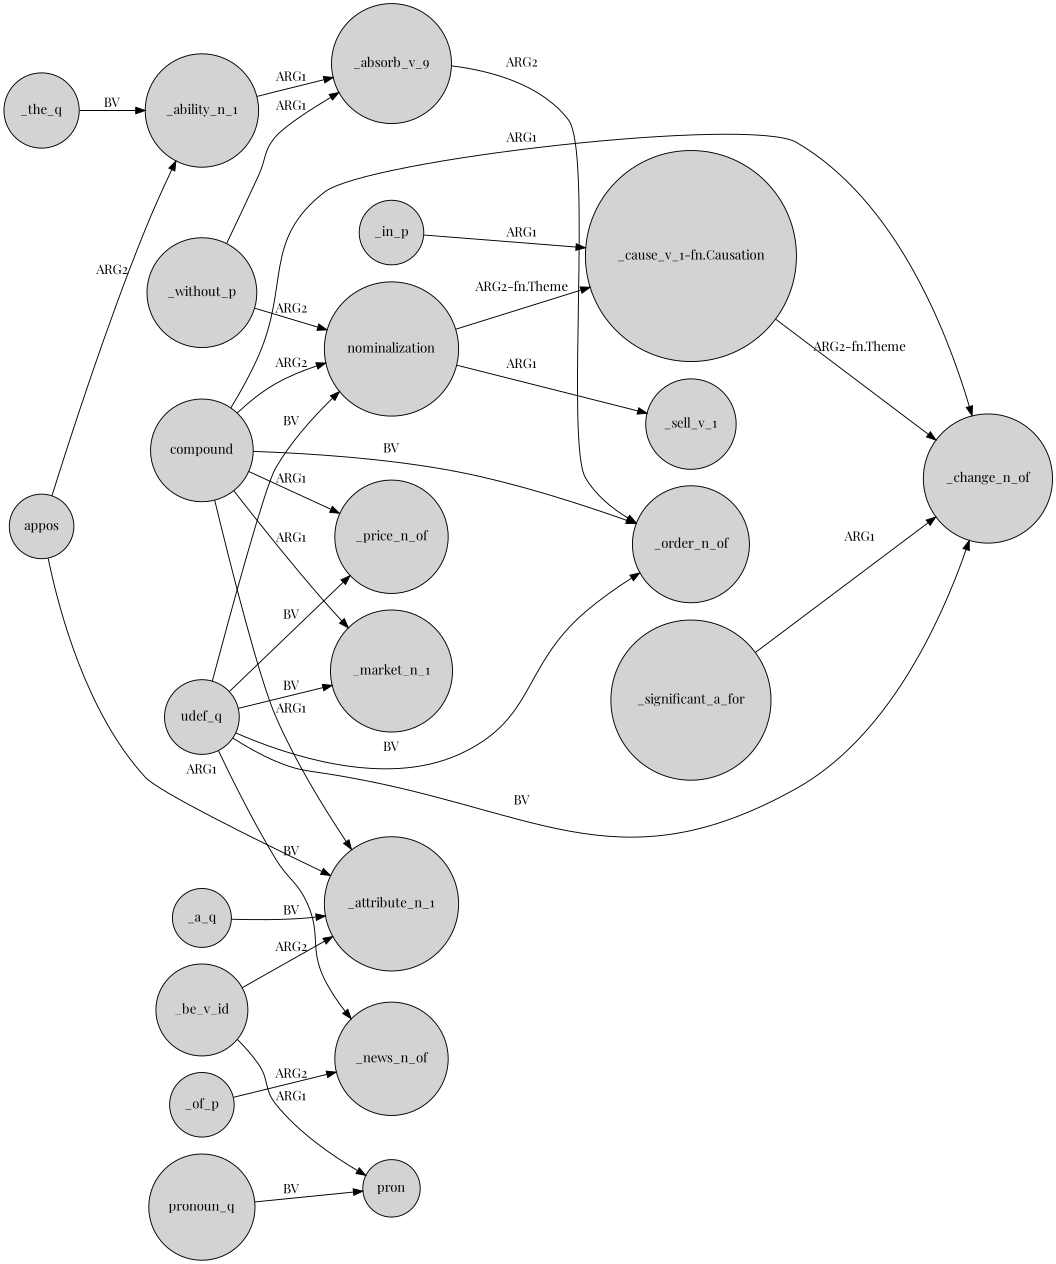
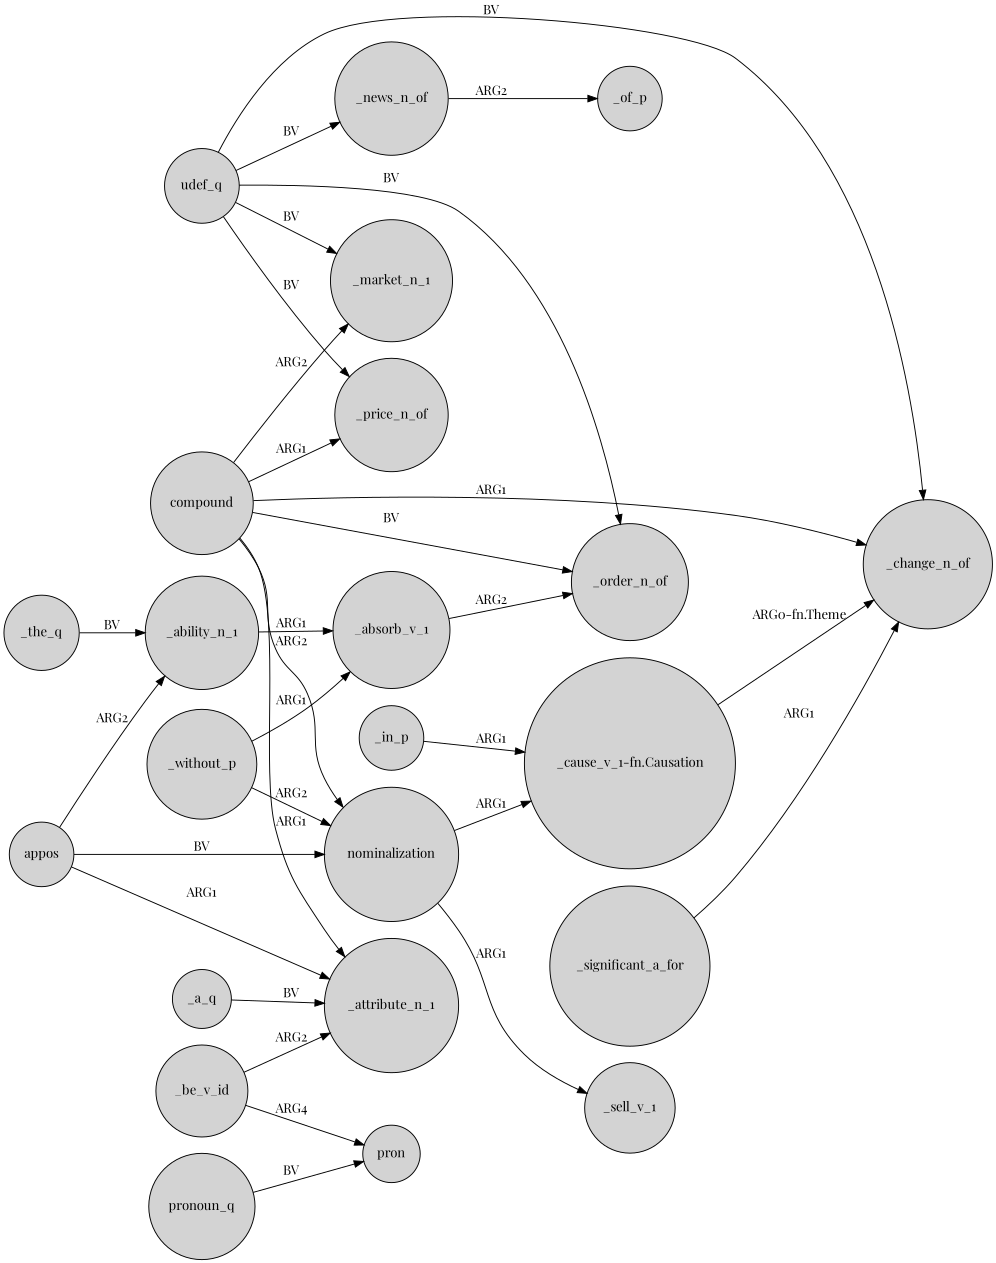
(391, 64) -> (391, 630)
(522, 287) -> (491, 804)
(860, 348) -> (799, 615)
(254, 530) -> (194, 854)
(292, 538) -> (292, 363)
(280, 1086) -> (518, 99)
(292, 1097) -> (292, 1109)
